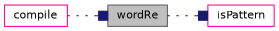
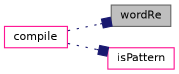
(182, 16) -> (82, 46)
